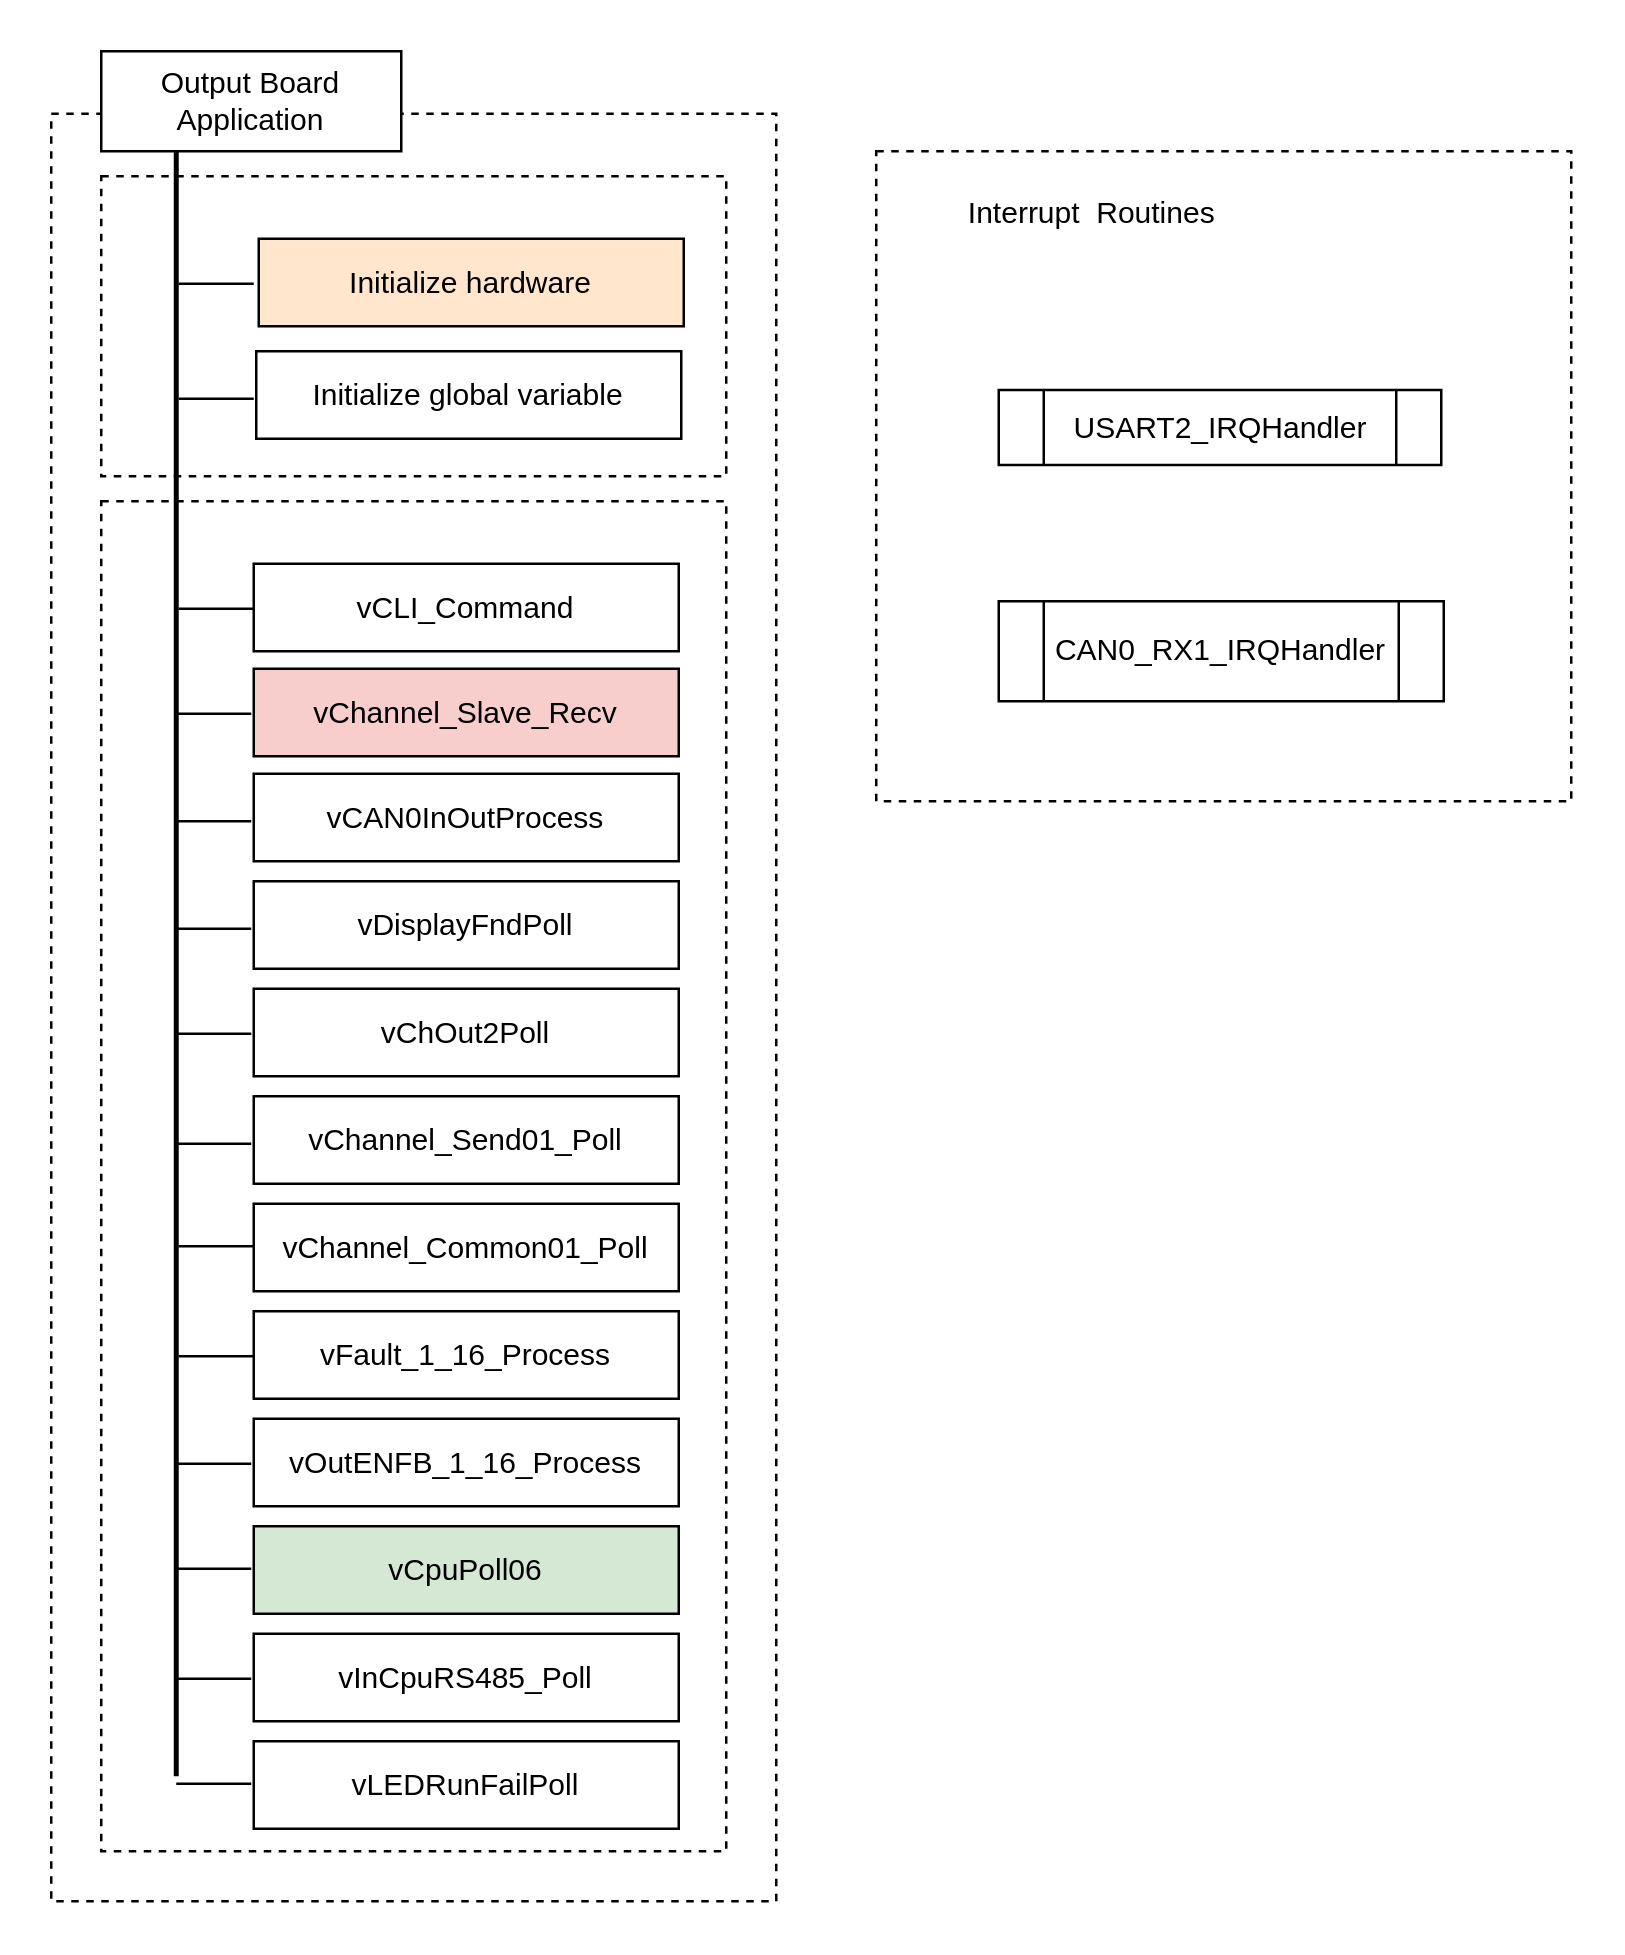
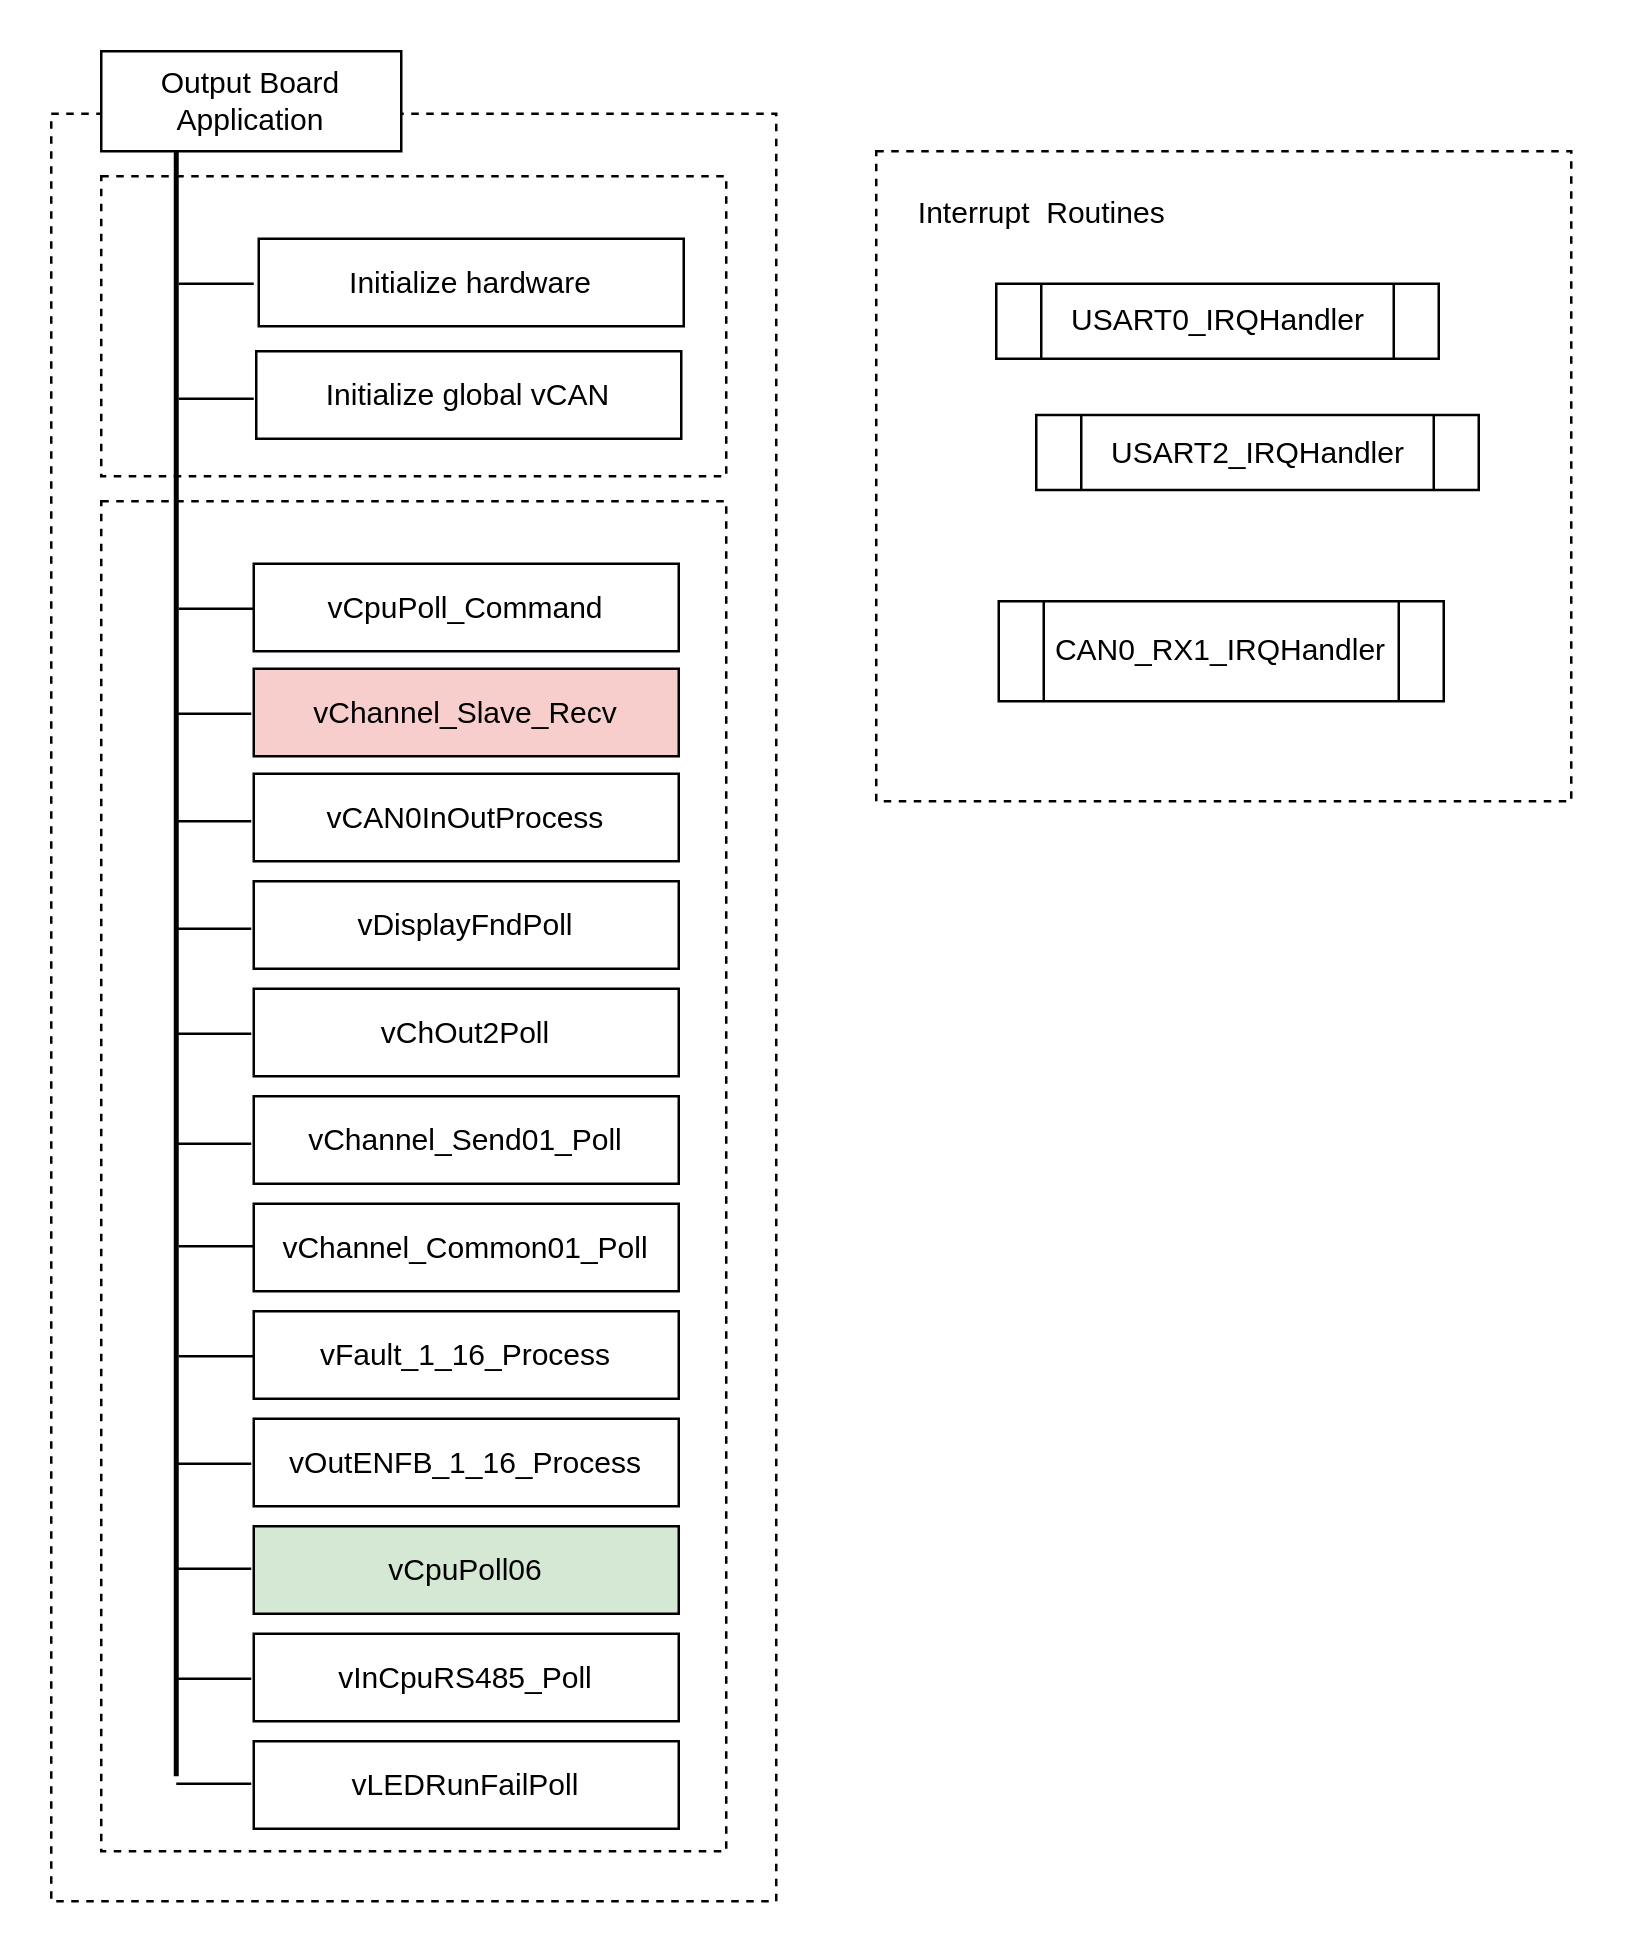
(1093, 214) -> (1043, 214)
(471, 283) -> (471, 283)
none -> (1218, 321)
(469, 396) -> (469, 396)
(1220, 428) -> (1258, 453)
(466, 609) -> (466, 609)
